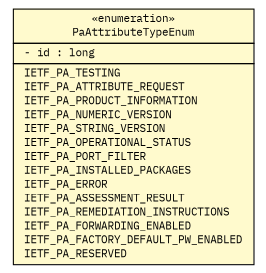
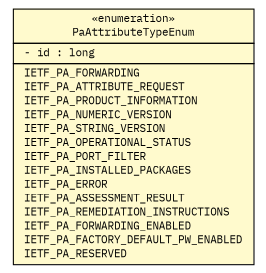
(73, 73) -> (82, 73)
